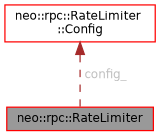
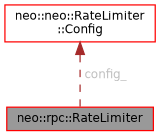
(80, 23) -> (80, 23)
